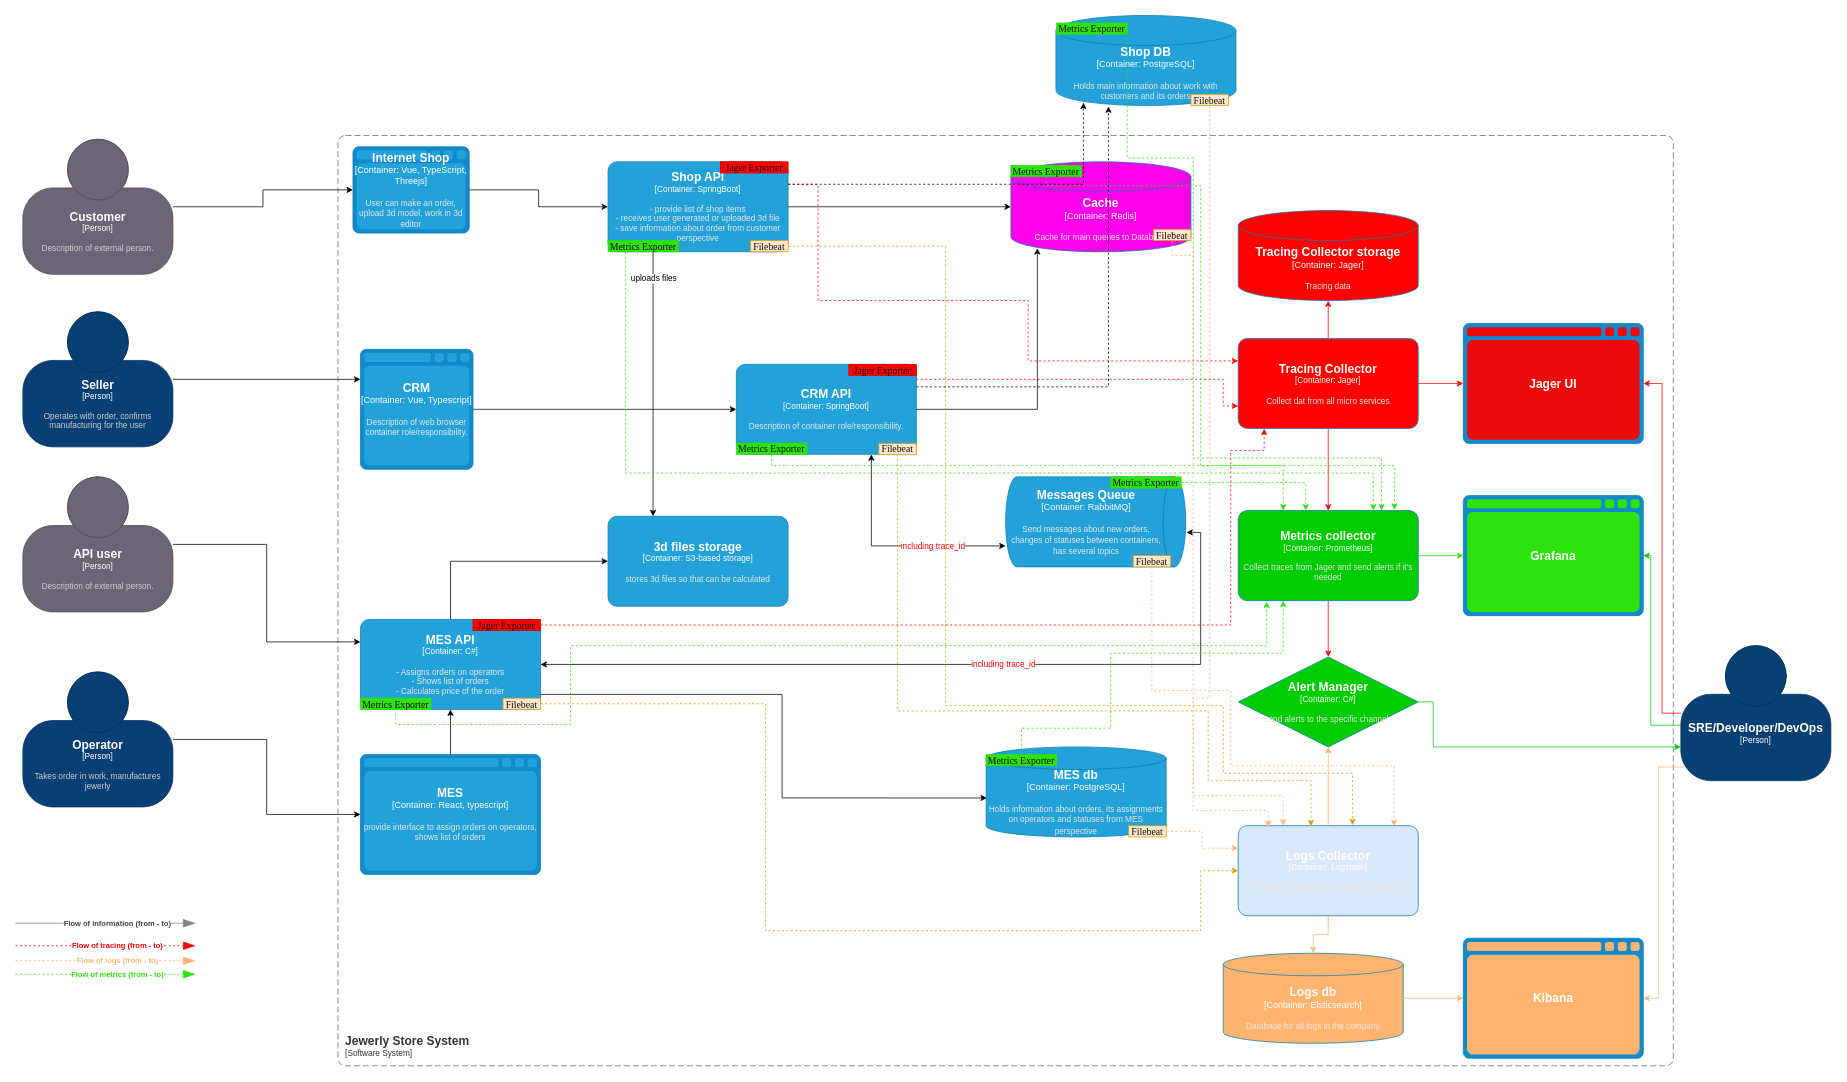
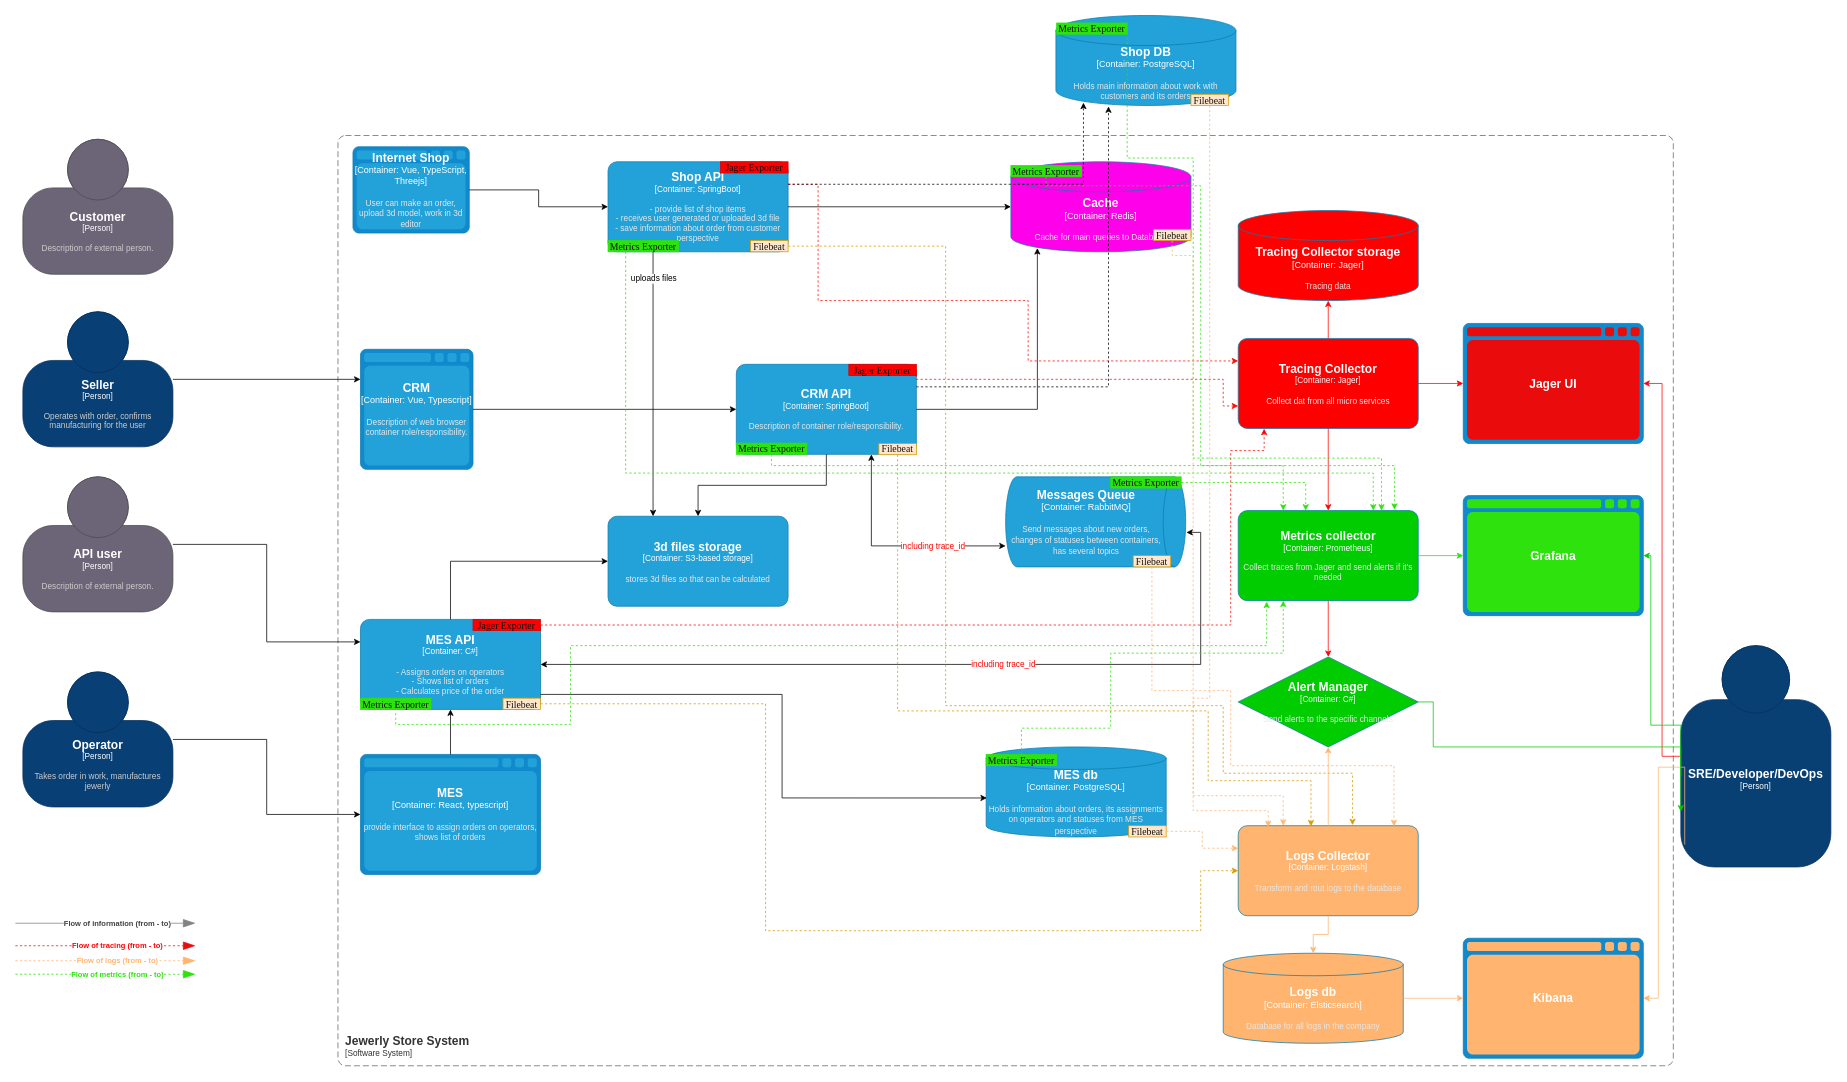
(219, 207) -> none
none -> (776, 485)
(1755, 713) -> (1755, 756)
(1328, 870) -> (1328, 870)
